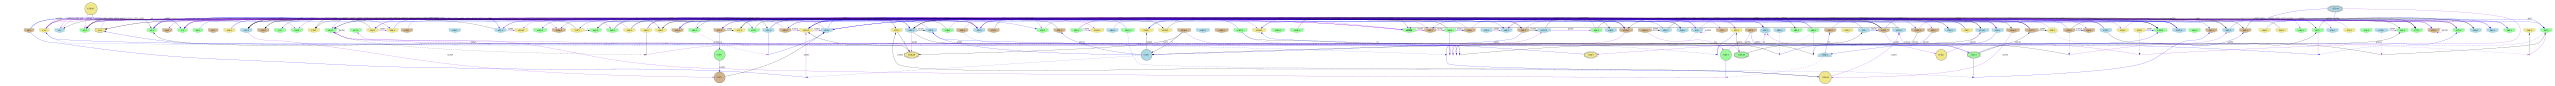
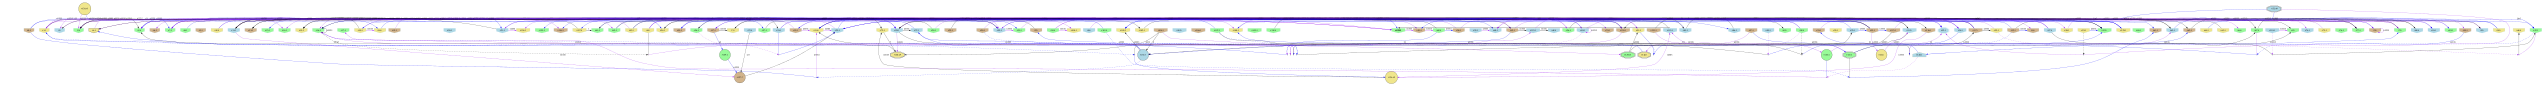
none -> (750, 30)
(2052, 30) -> (1996, 30)
(2179, 30) -> (2123, 30)
